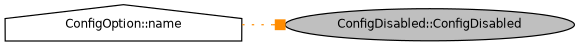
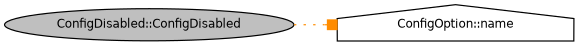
(258, 25) -> (309, 25)
